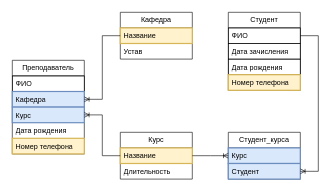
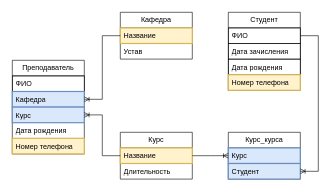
(264, 140) -> (264, 140)
